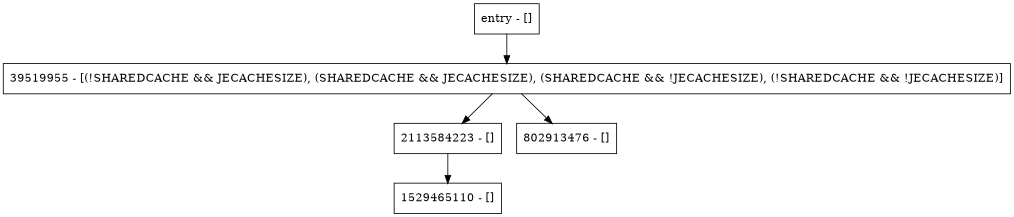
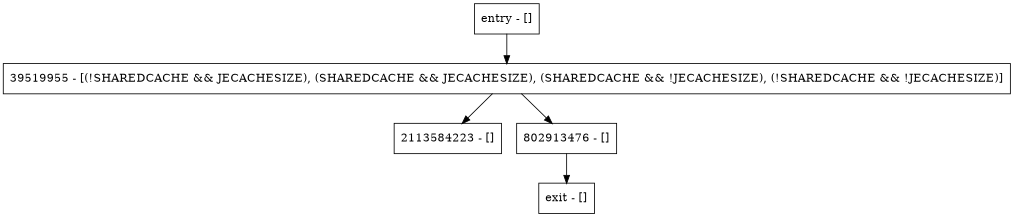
(448, 198) -> none
none -> (567, 198)
